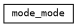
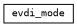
(39, 14) -> (39, 14)
